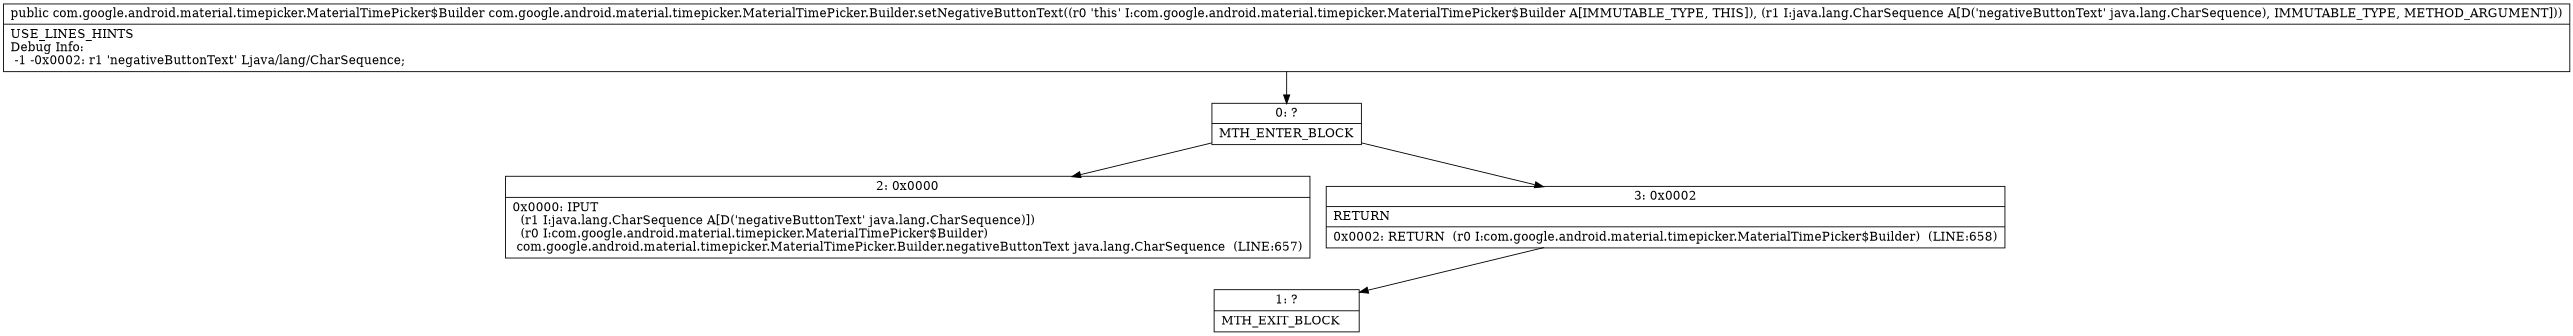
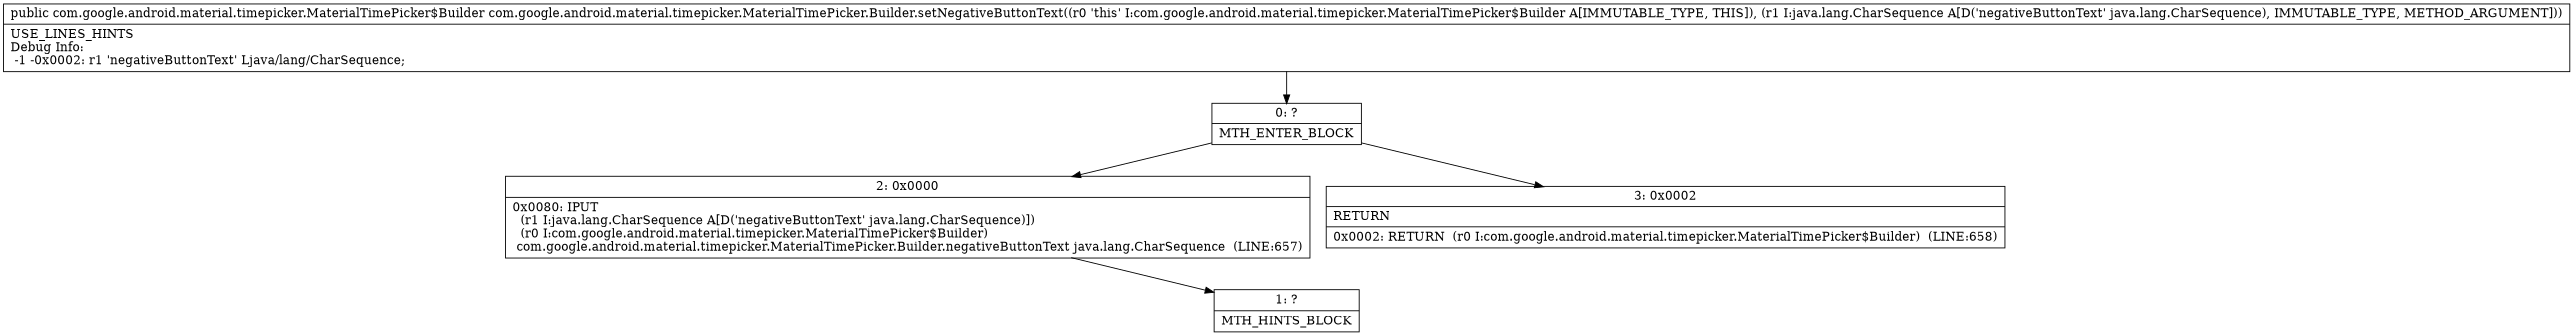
(560, 207) -> (560, 207)
(1456, 269) -> (1138, 274)
(1281, 321) -> (1287, 321)
